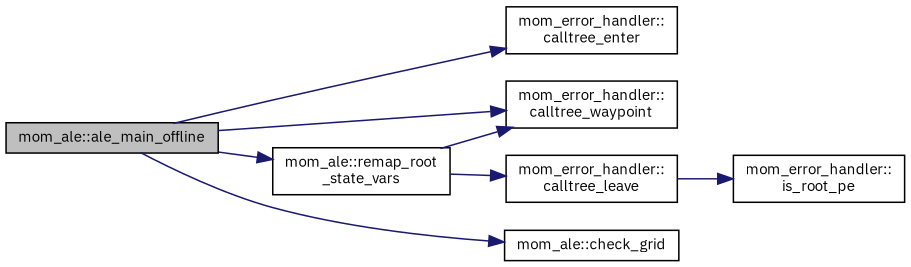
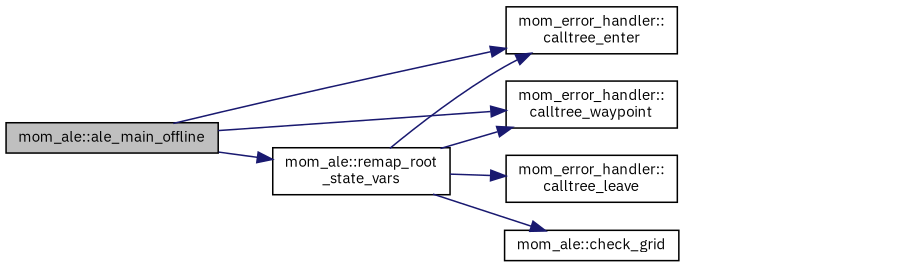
none -> (451, 101)
(819, 179) -> none
(309, 216) -> (482, 210)
